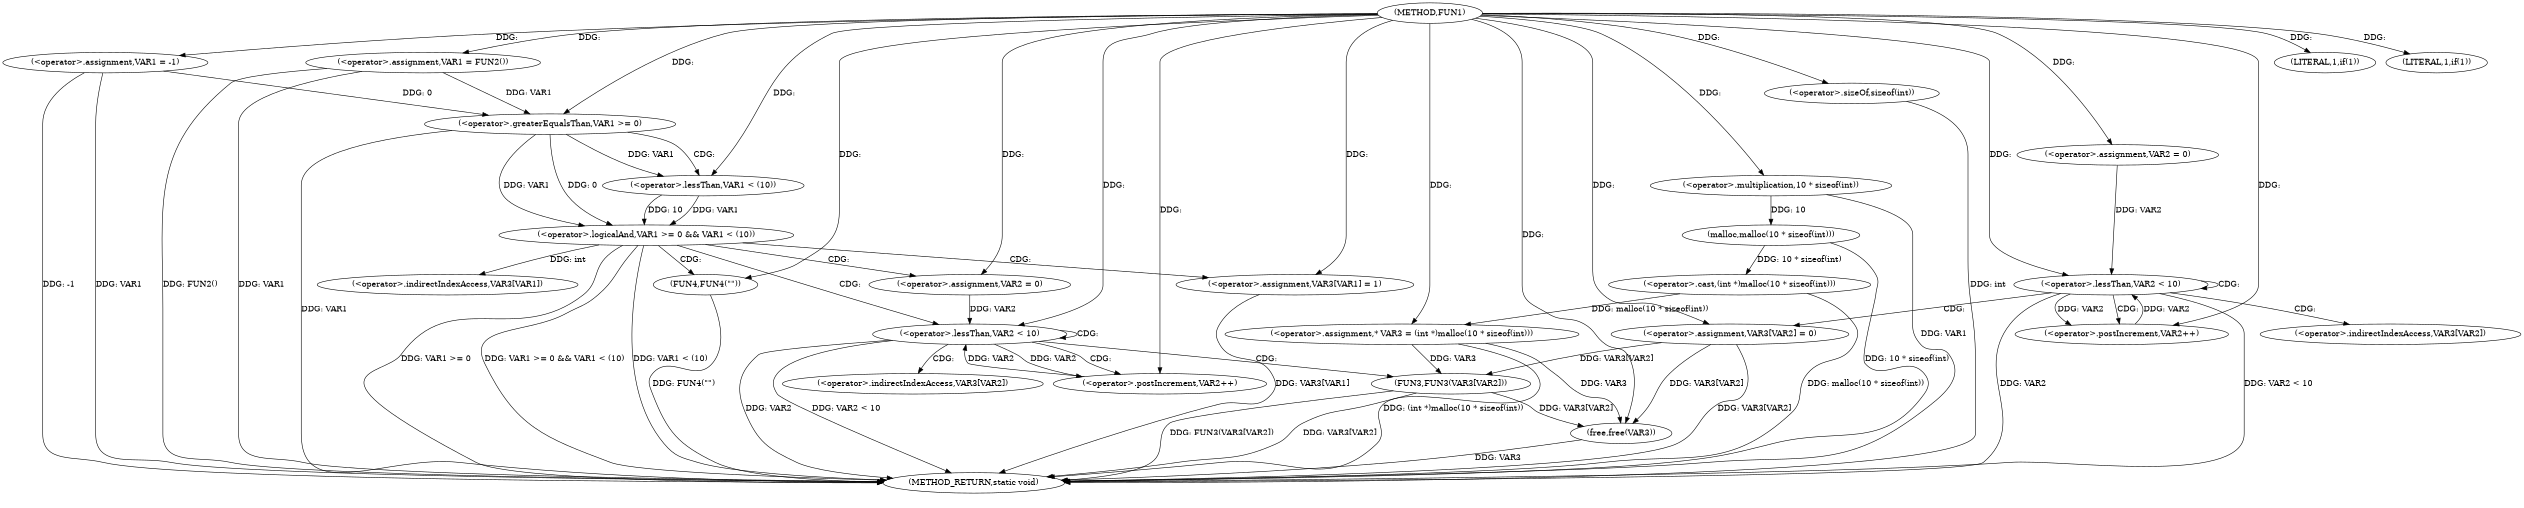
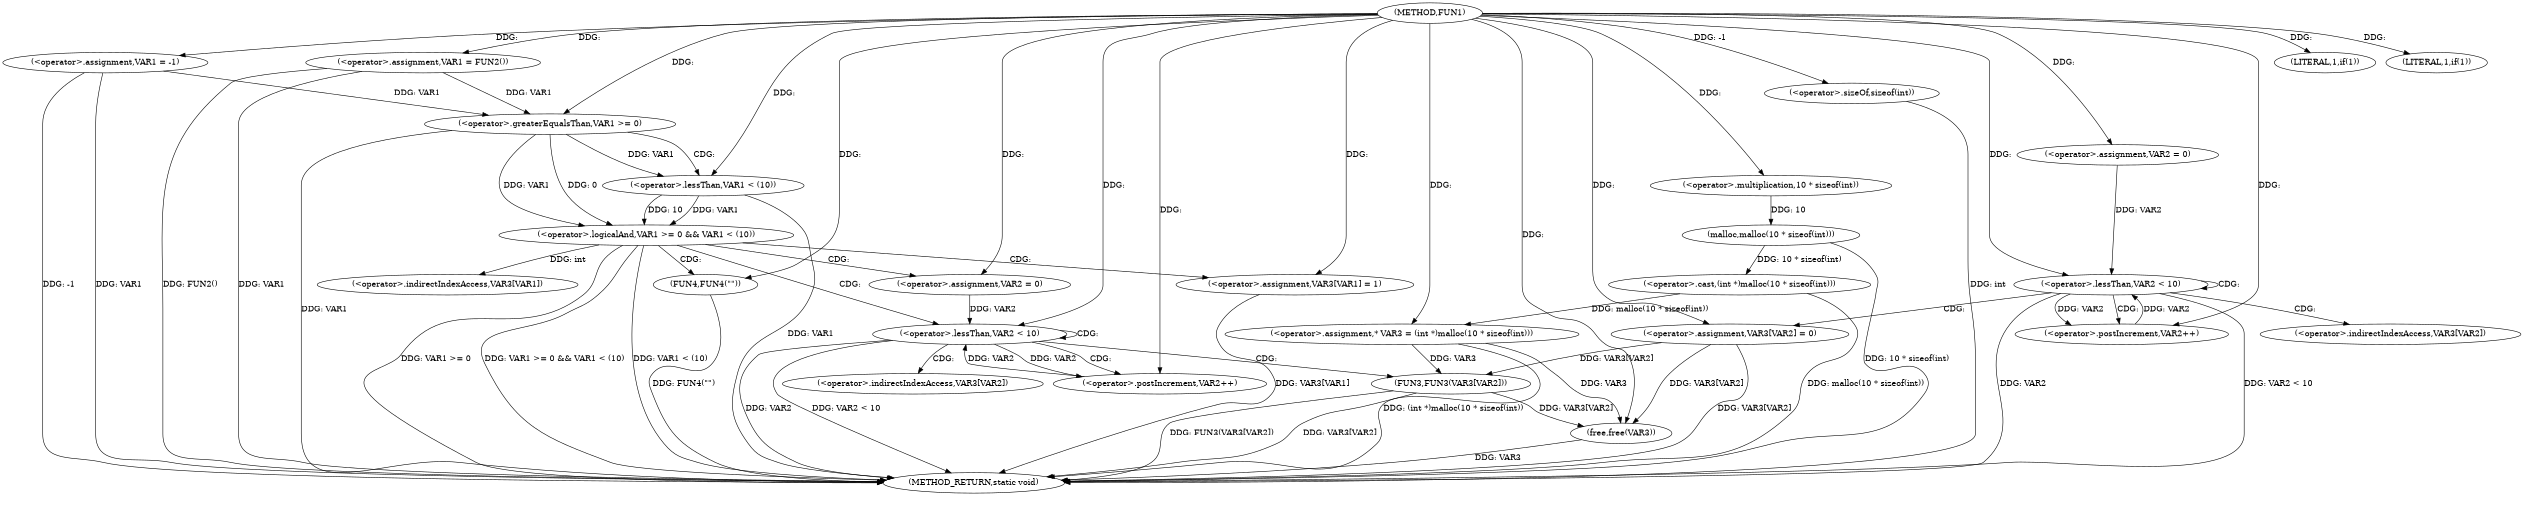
(1710, 38) -> (1710, 38)
(417, 93) -> (417, 93)
(1717, 462) -> (742, 362)
